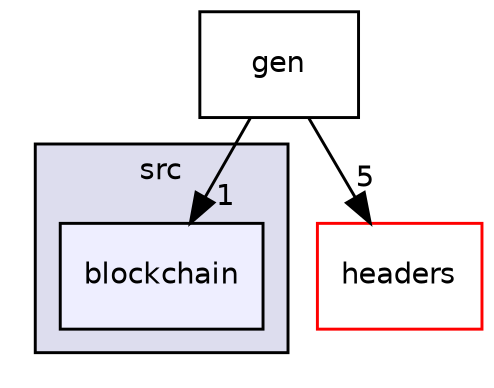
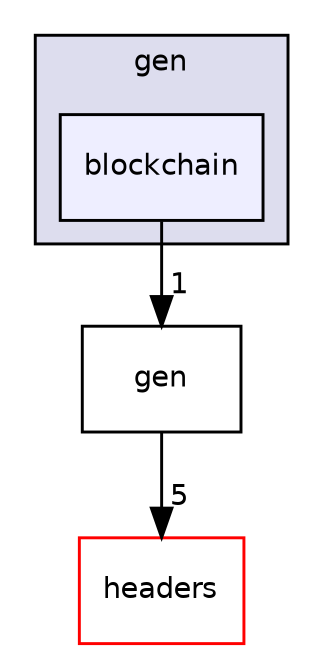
(224, 164) -> (162, 263)
(162, 172) -> (162, 63)
